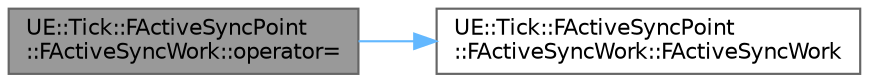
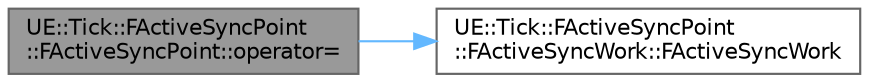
(184, 41) -> (184, 41)
